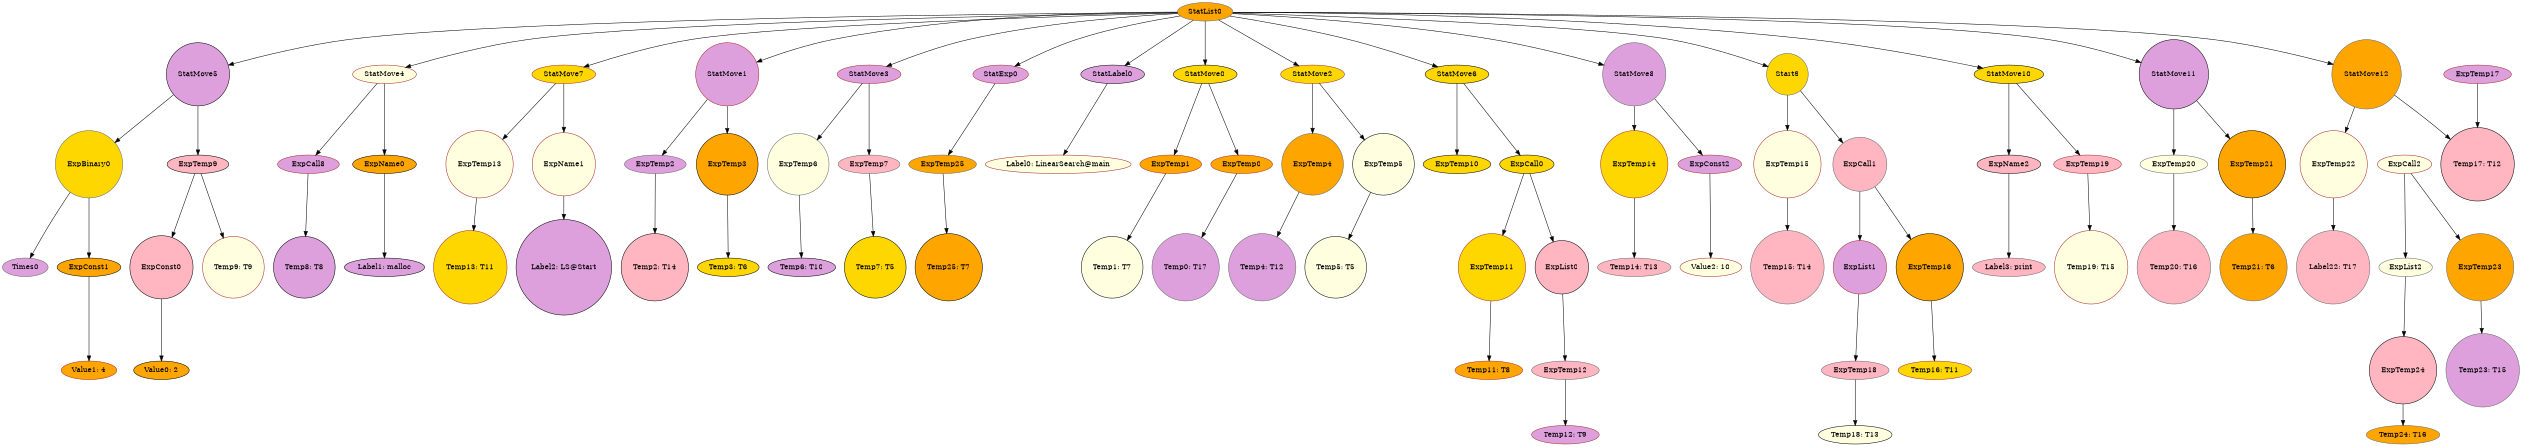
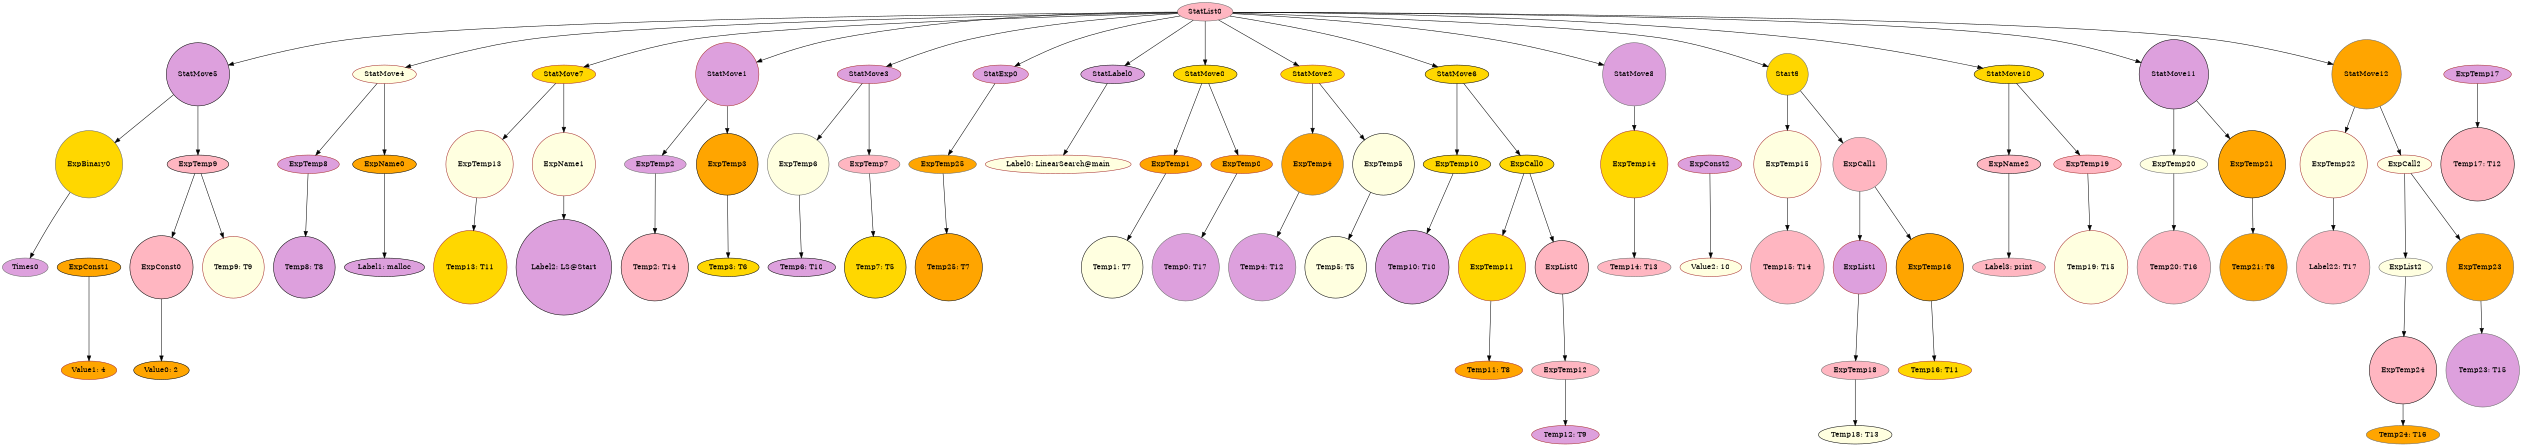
(1205, 12) -> (1205, 12)
(2421, 115) -> (2389, 128)
(1677, 125) -> none
(308, 164) -> (308, 164)
(89, 225) -> none
none -> (1412, 267)
